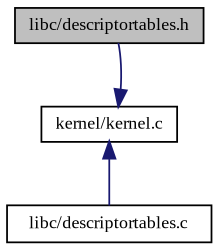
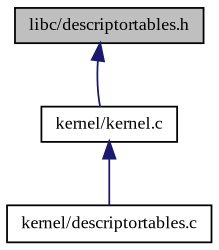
(121, 66) -> (98, 84)
(109, 224) -> (109, 224)
